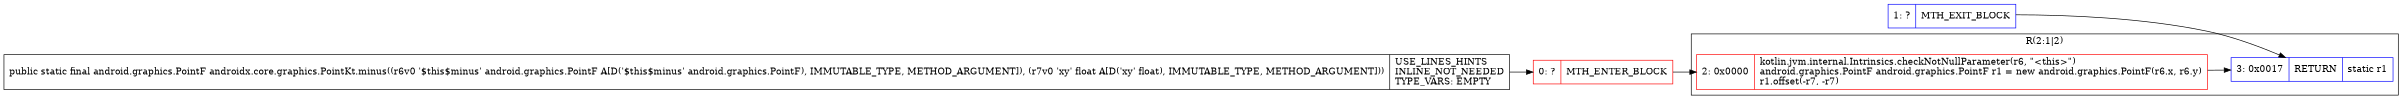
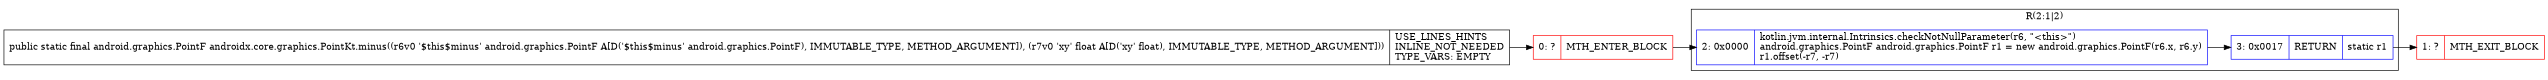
(1952, 16) -> (2481, 47)
(2150, 22) -> (2402, 47)
(1952, 72) -> (1952, 47)
